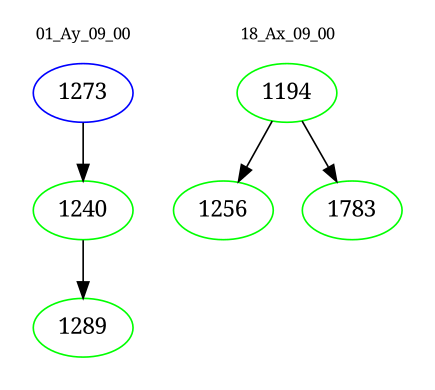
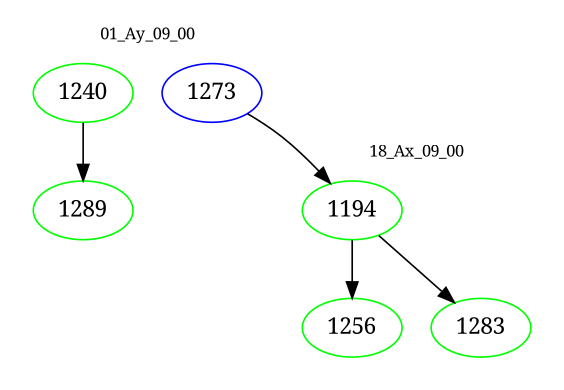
(83, 144) -> (299, 152)
(352, 210) -> (481, 328)
